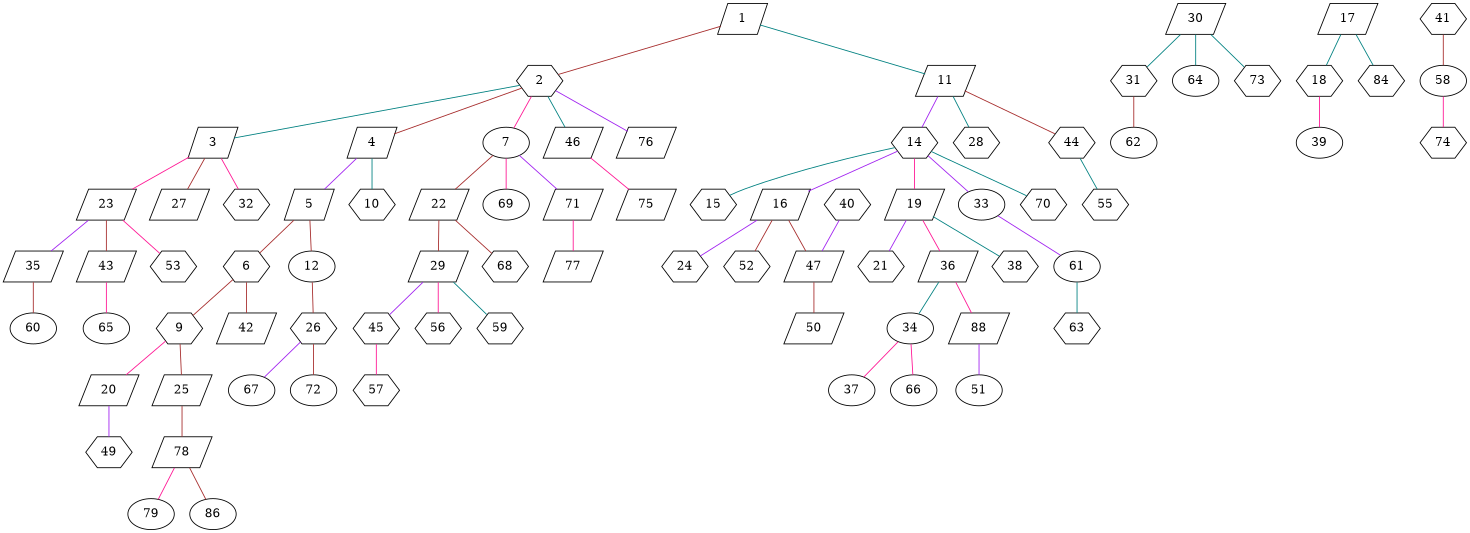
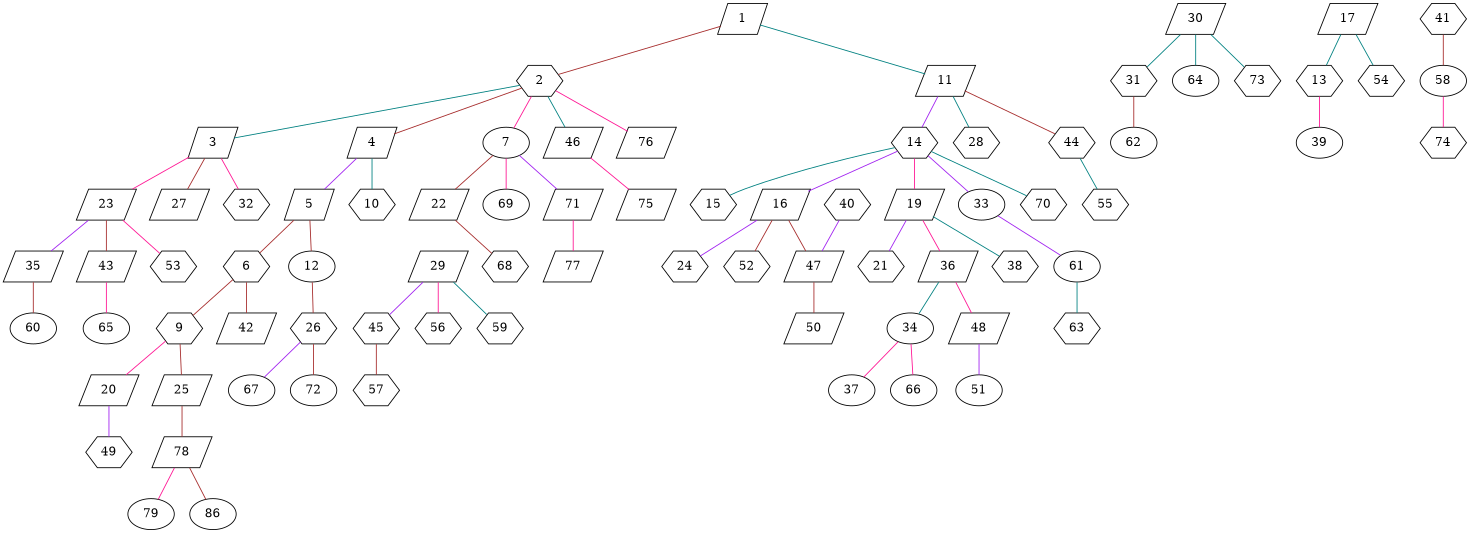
(1320, 81) -> (1320, 81)
(1381, 81) -> (1381, 81)
(592, 111) -> (592, 111)
(439, 236) -> none
(979, 328) -> (979, 328)
(376, 359) -> (376, 359)
